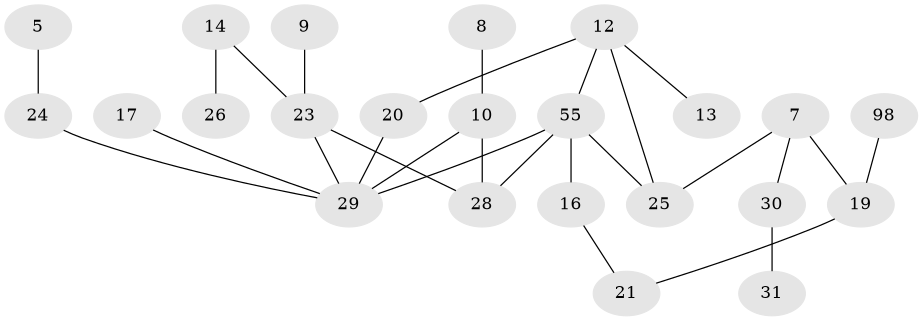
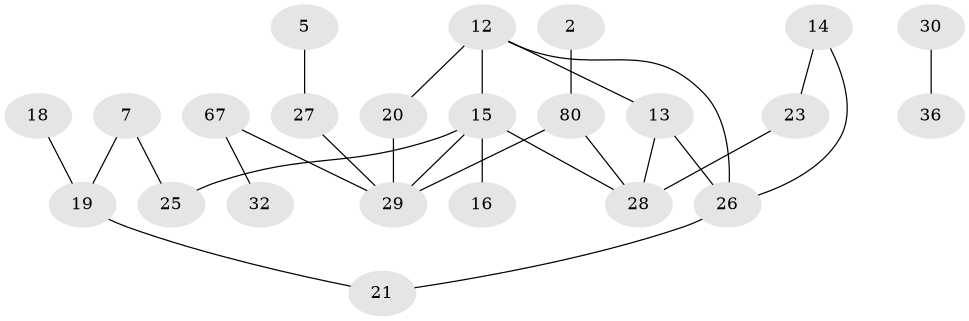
(305, 27) -> none
(482, 27) -> (571, 27)
(38, 116) -> (305, 116)
(127, 116) -> (216, 116)
(482, 116) -> (571, 116)
(571, 116) -> (482, 116)
(632, 116) -> (656, 64)
(884, 116) -> (38, 116)
(327, 160) -> none
none -> (649, 160)
none -> (694, 160)
(784, 160) -> none
none -> (260, 205)
(599, 249) -> (560, 261)
(772, 294) -> (931, 116)
